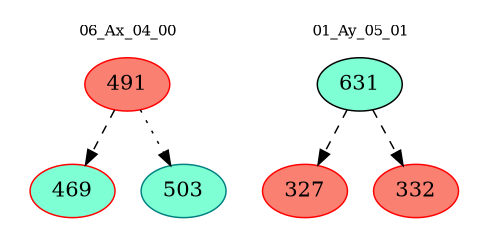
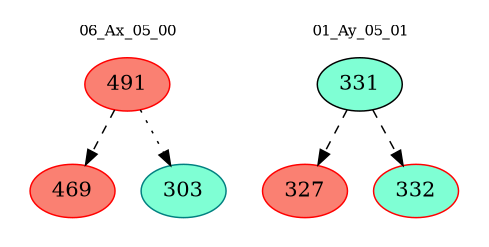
(128, 32) -> (128, 32)
(360, 84) -> (360, 84)
(73, 191) -> (73, 191)
(184, 191) -> (184, 191)
(416, 191) -> (416, 191)
